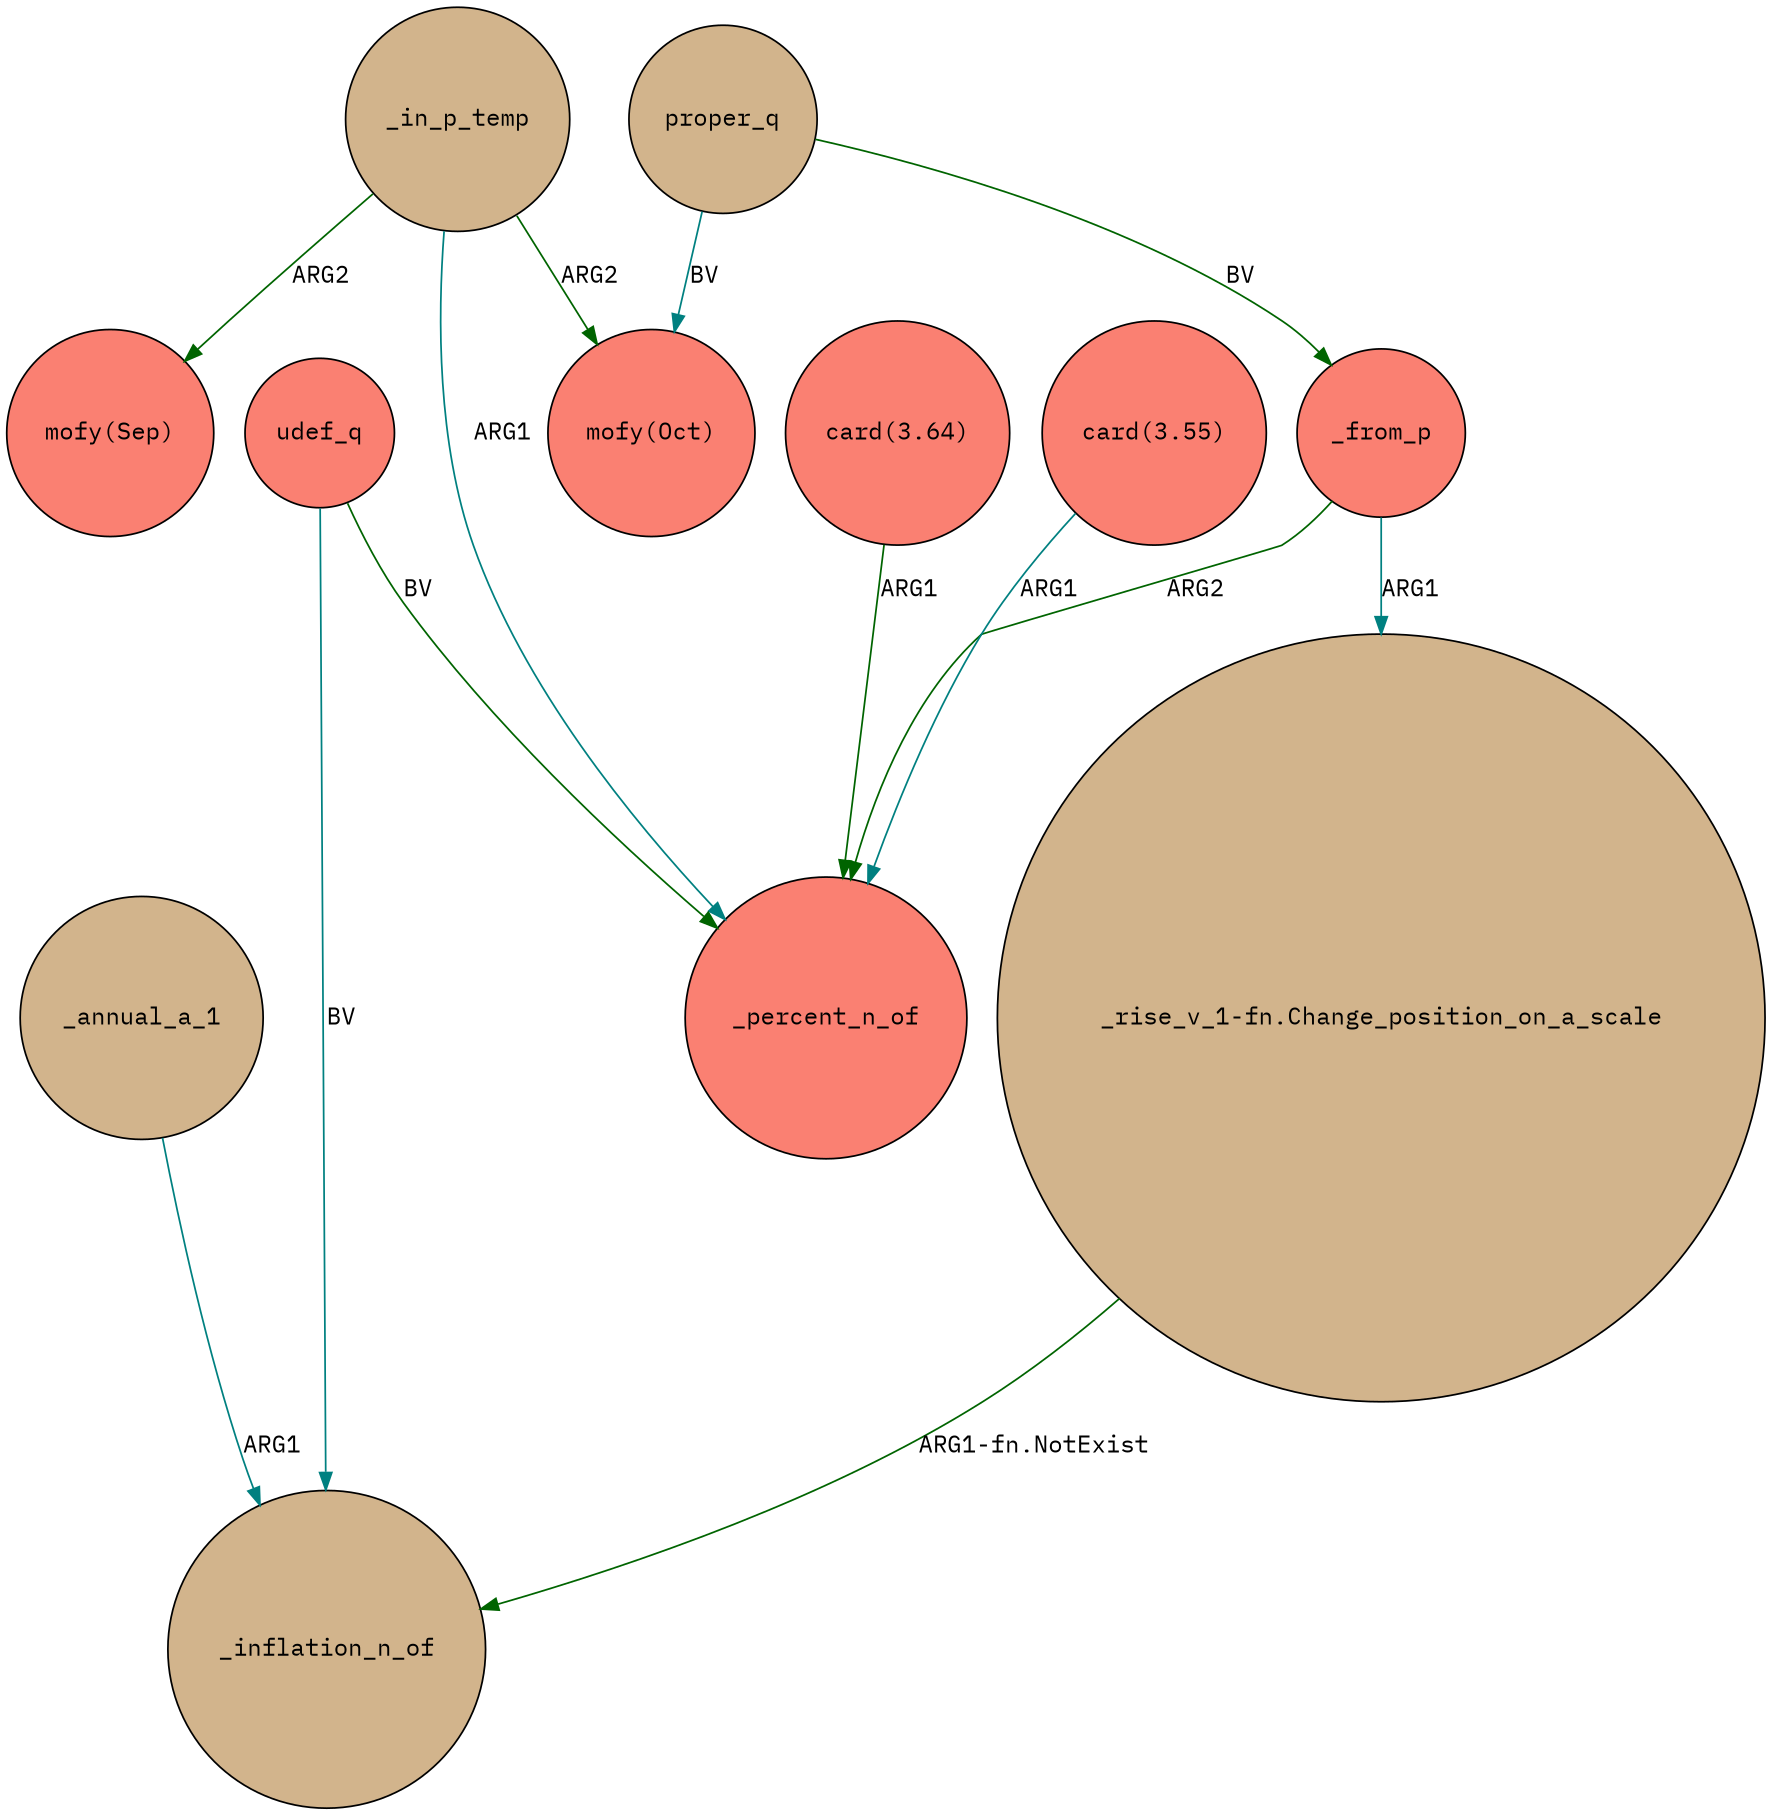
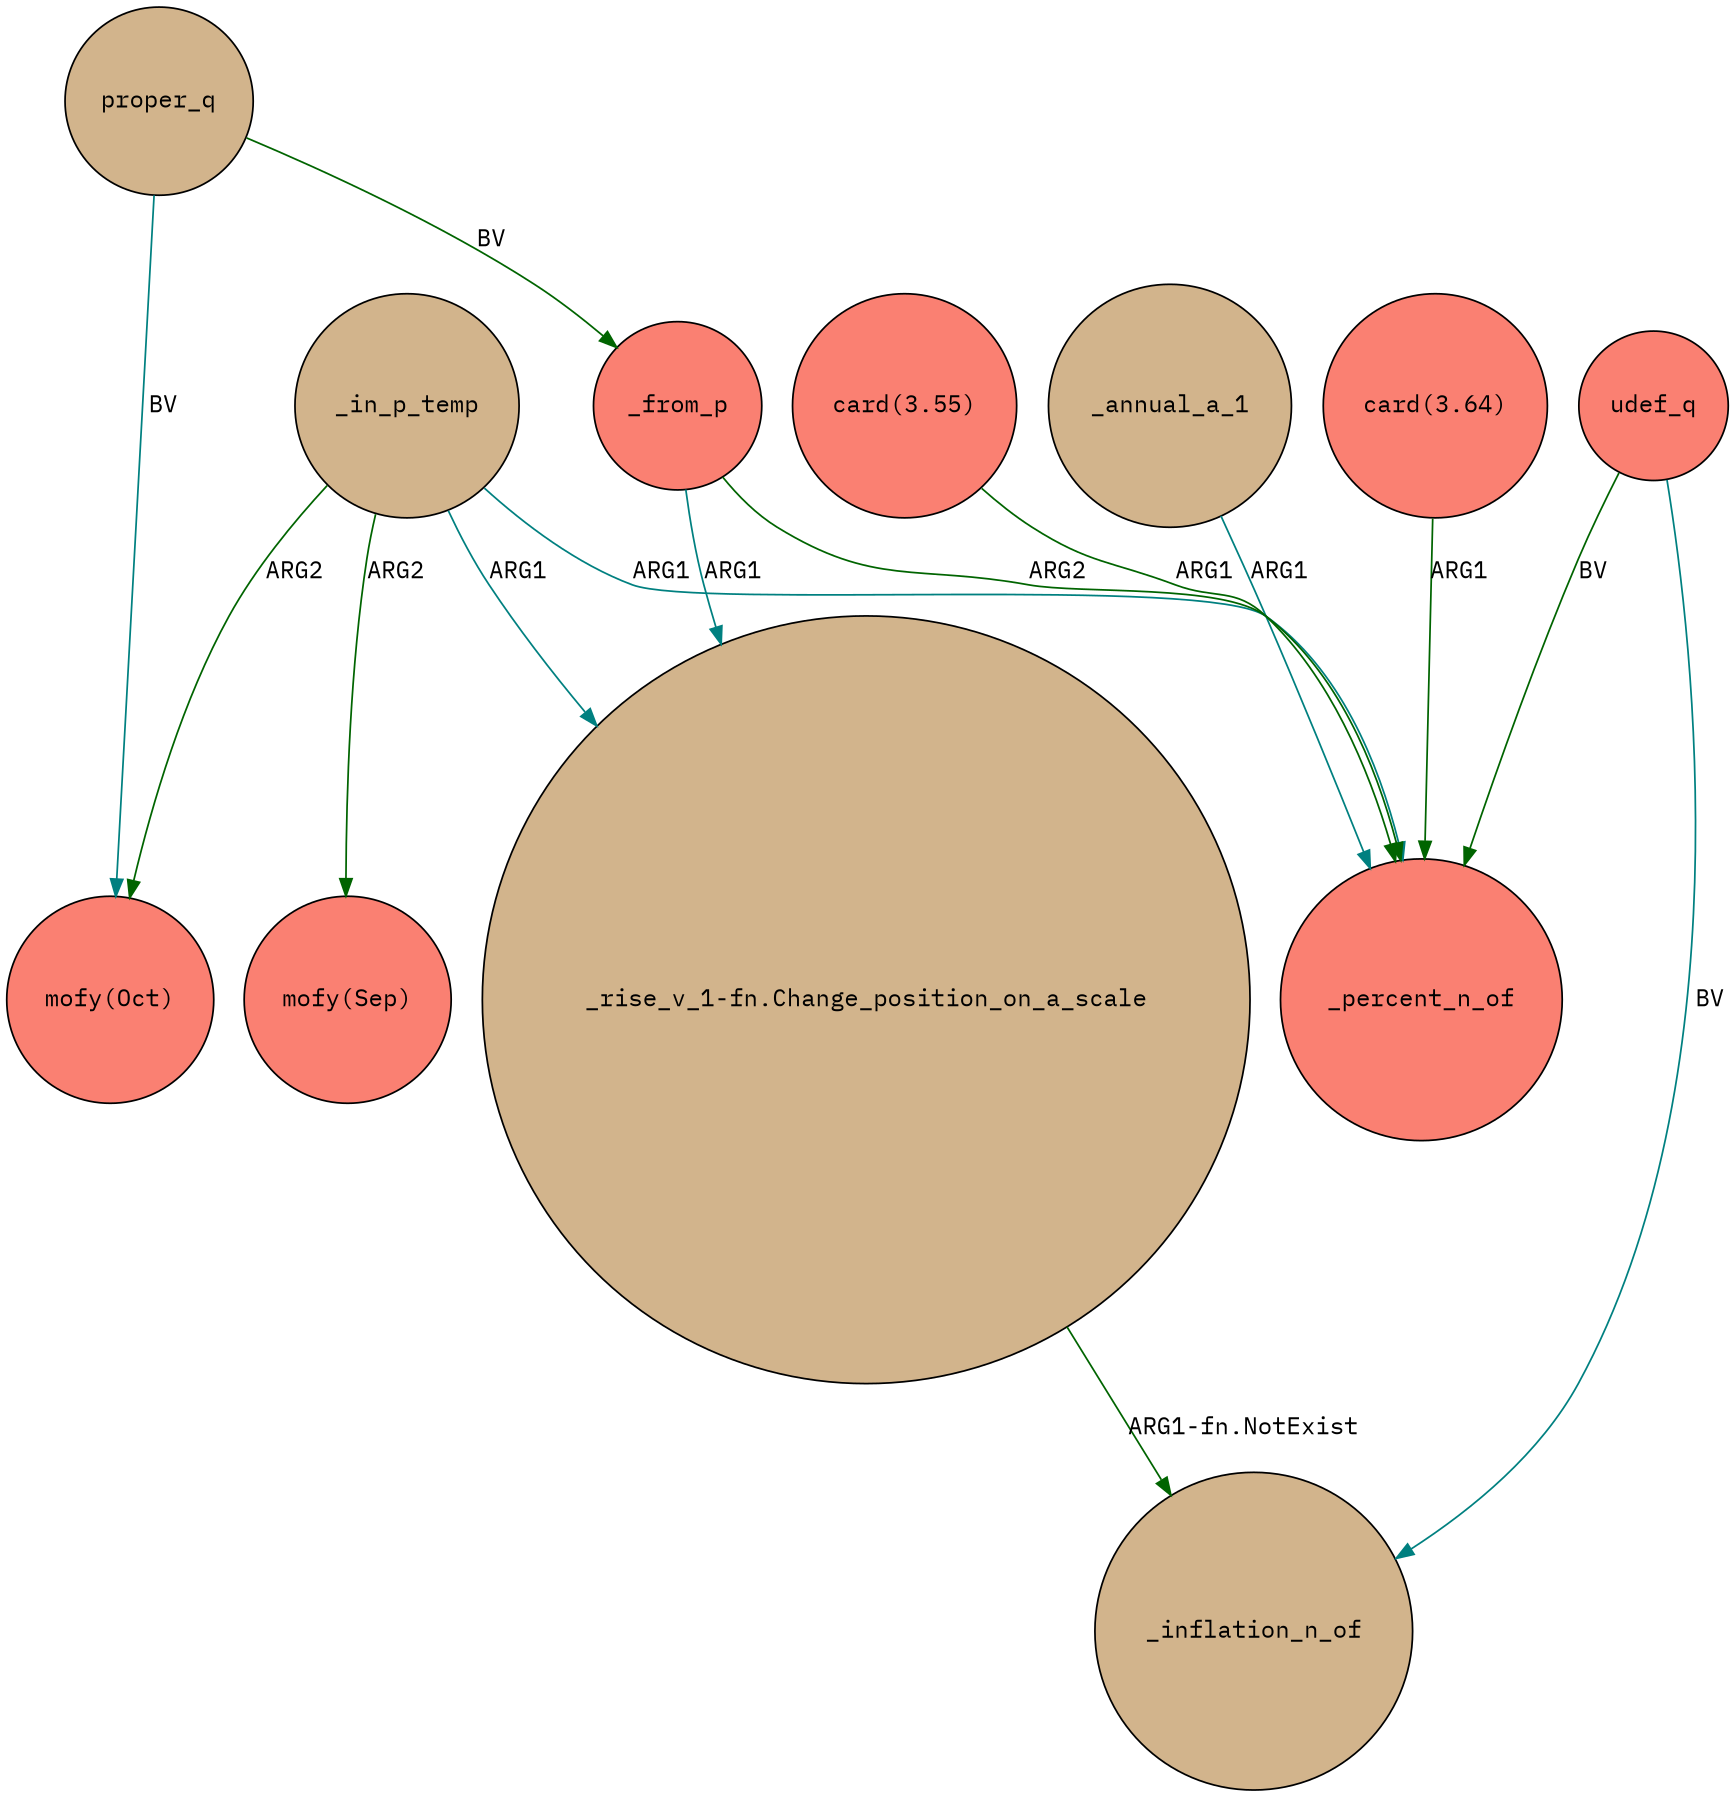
none -> (510, 616)
(956, 679) -> (1160, 580)
(202, 1315) -> (1294, 683)
